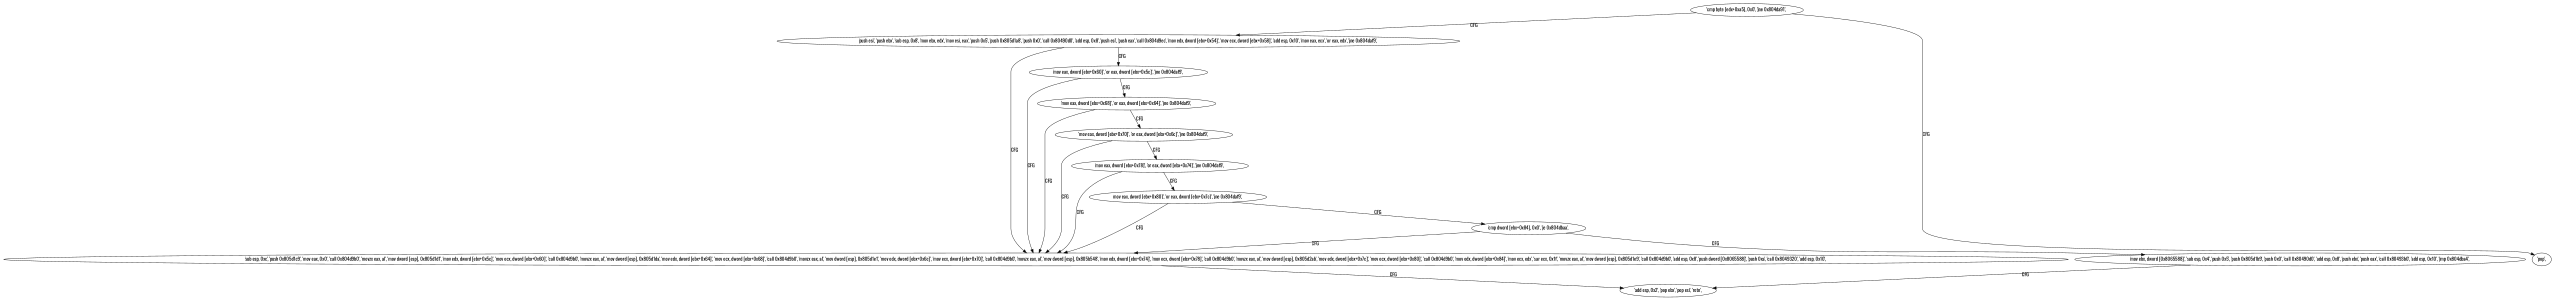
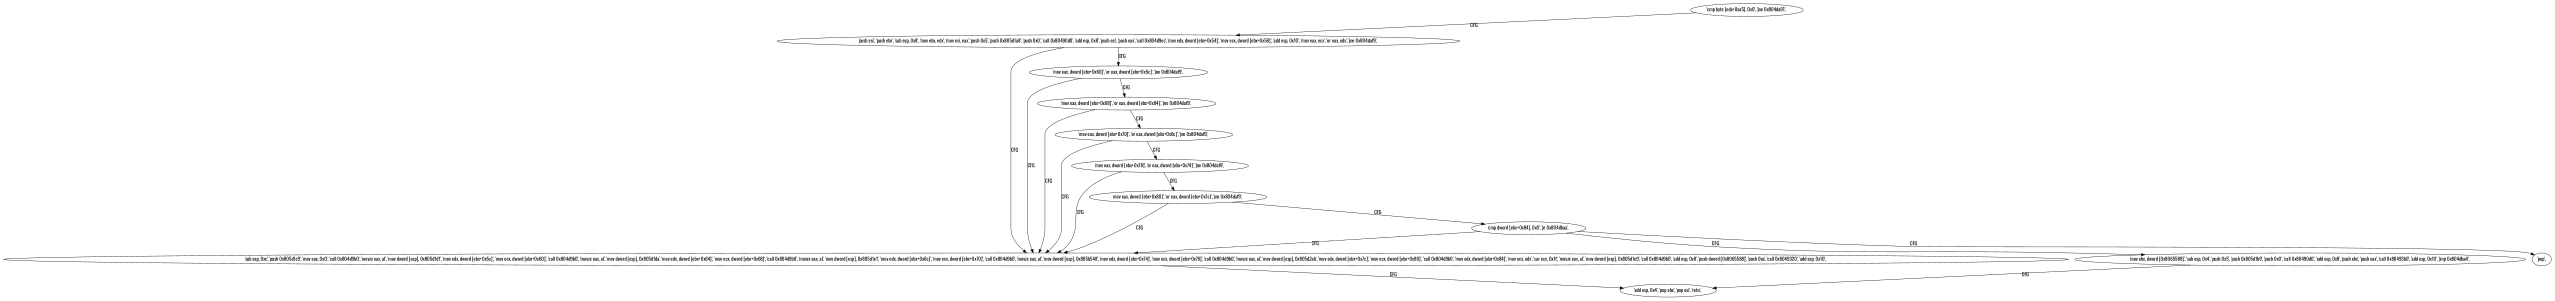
(2064, 247) -> (2055, 247)
(1668, 291) -> (1668, 291)
